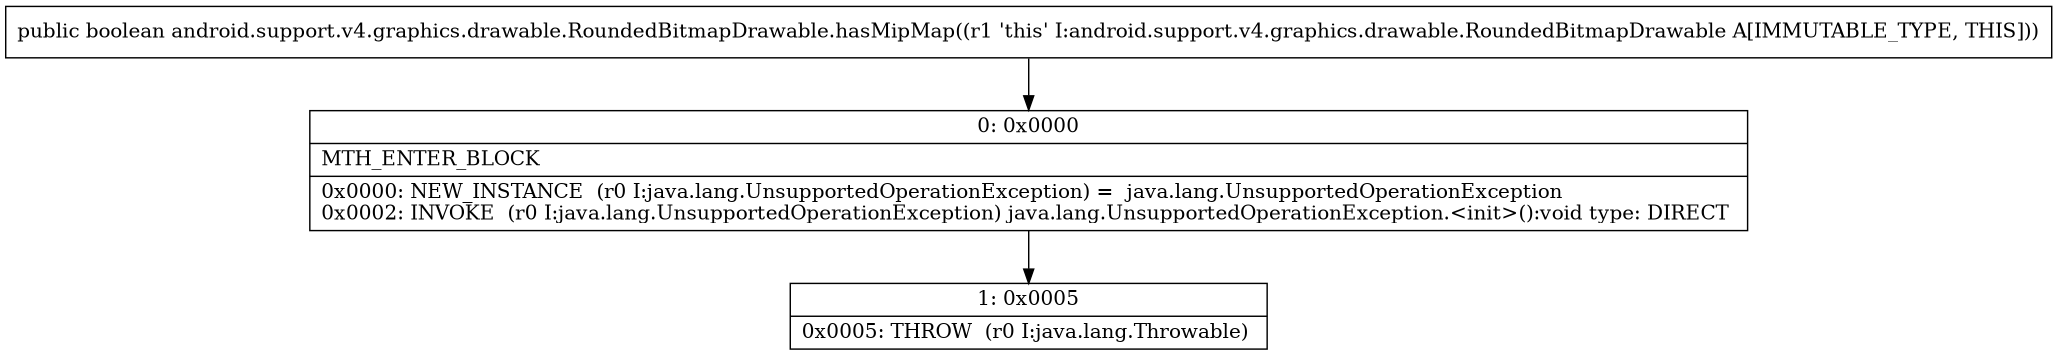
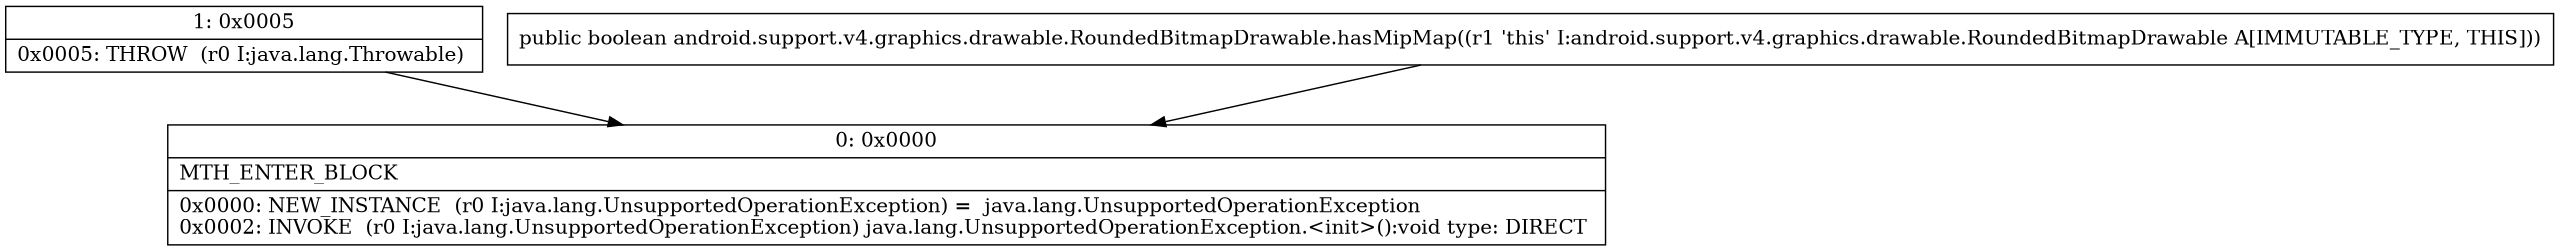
(1029, 250) -> (497, 97)
